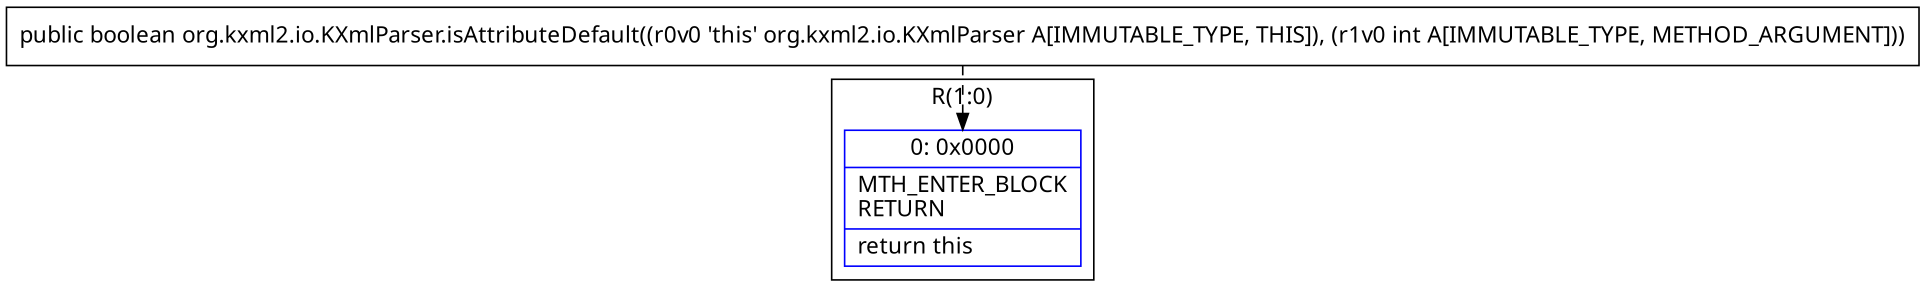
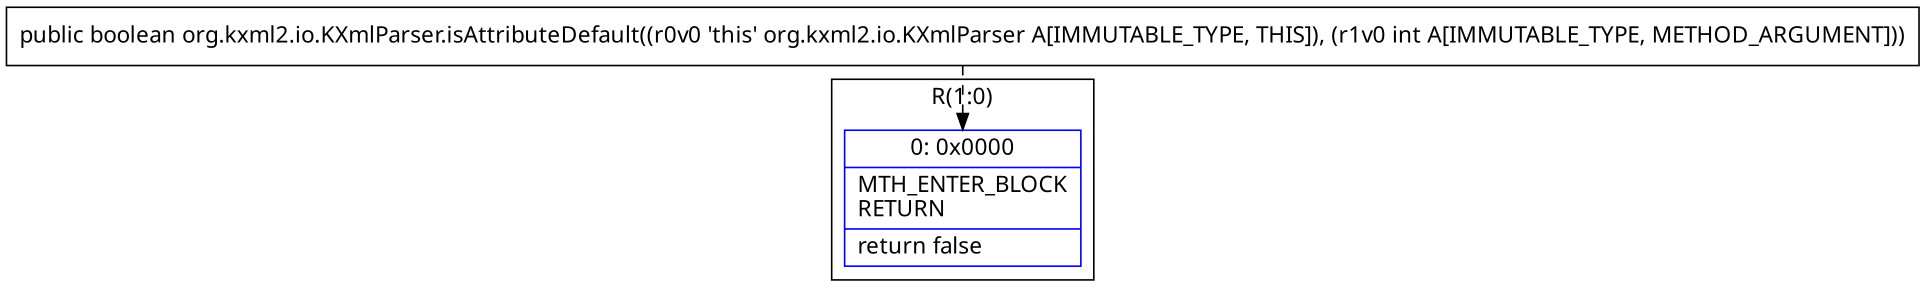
(916, 247) -> (921, 247)
